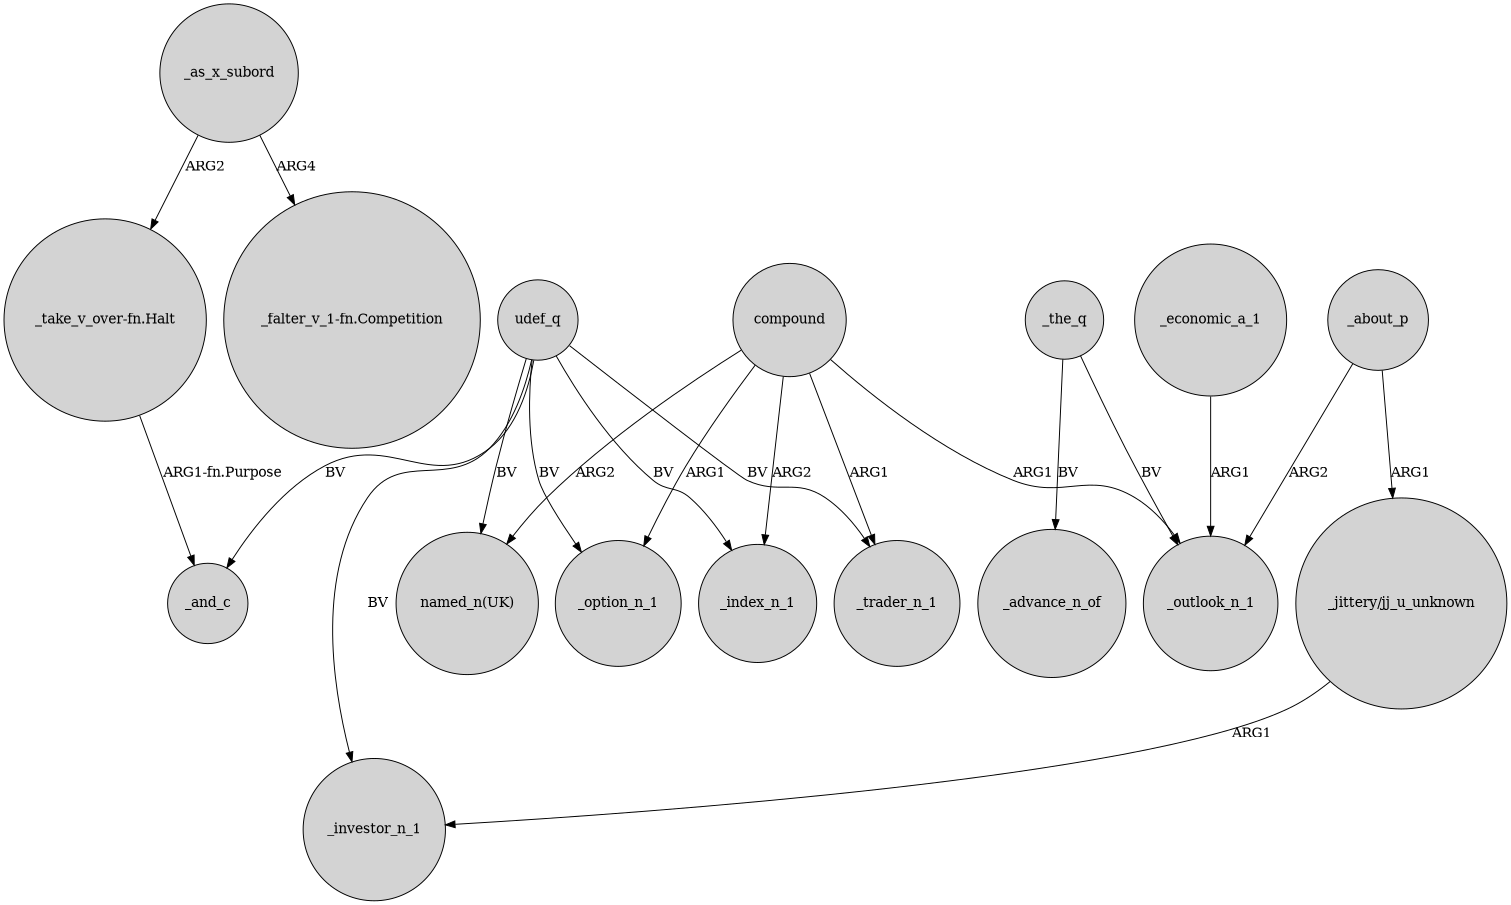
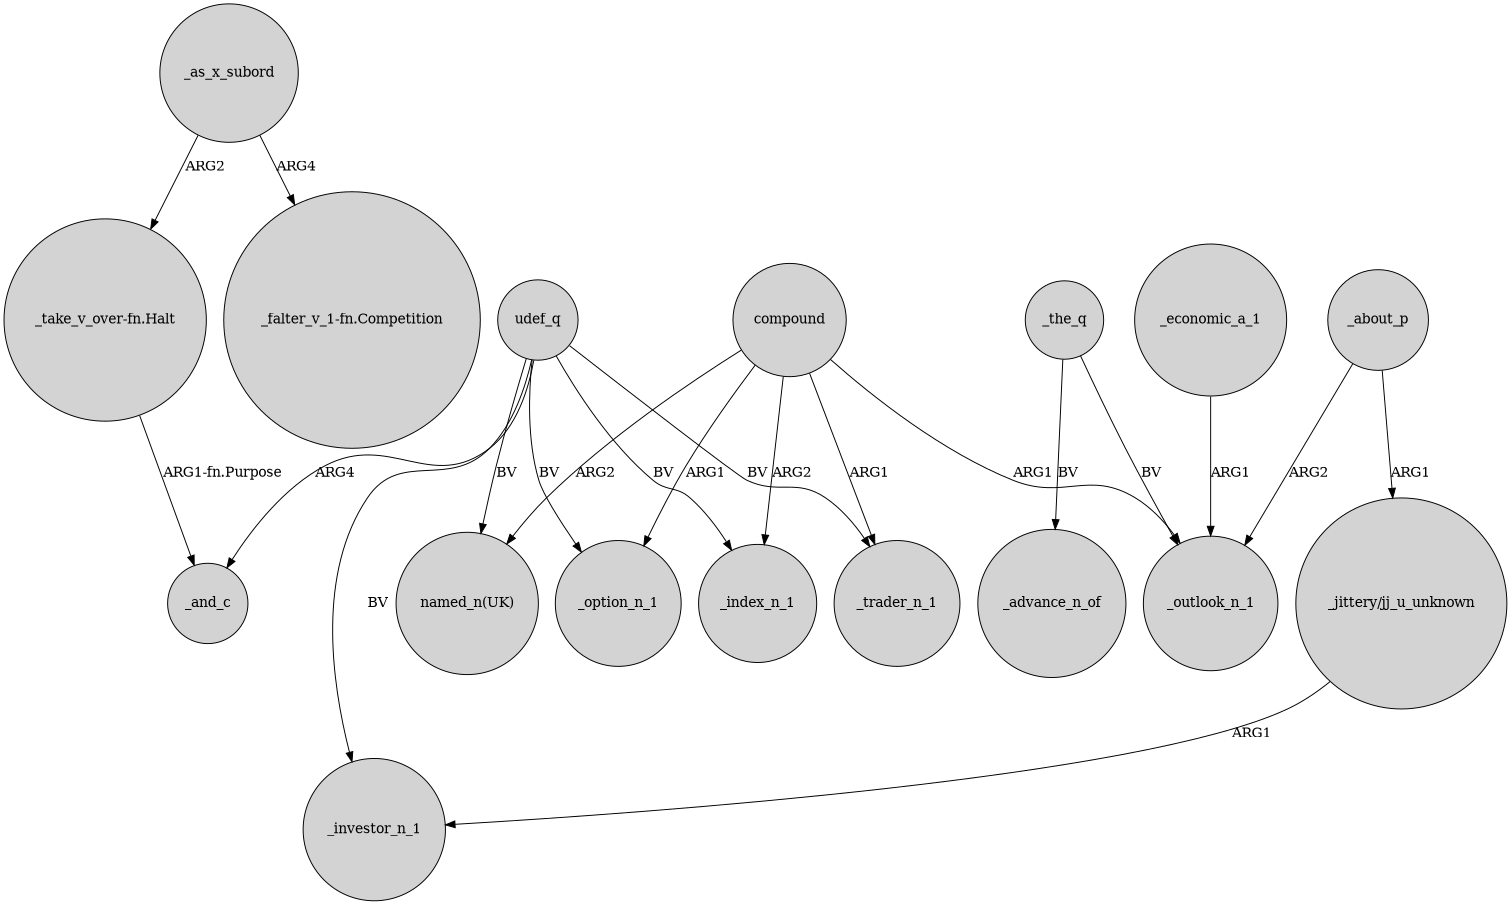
(335, 473) -> (335, 473)
